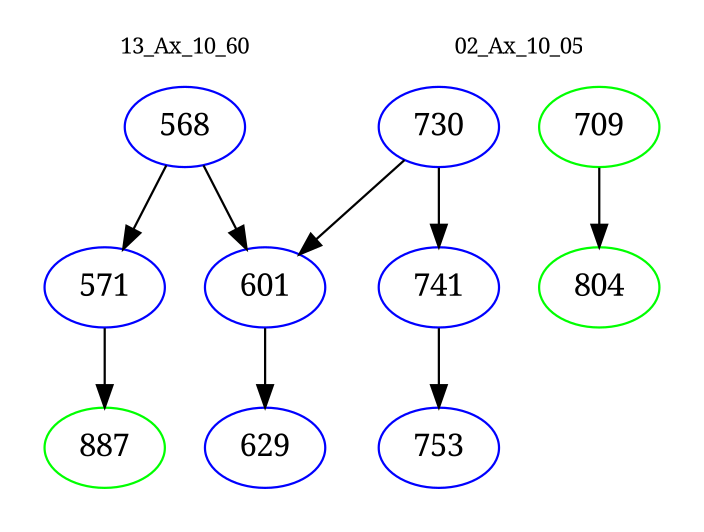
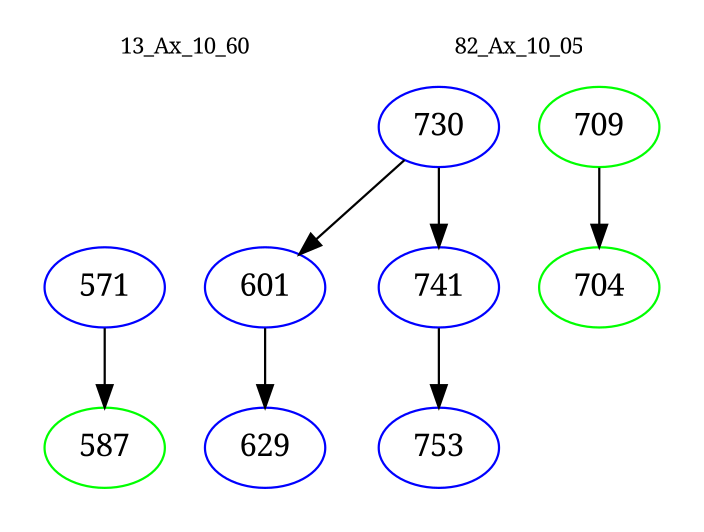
(519, 48) -> (519, 48)
(185, 127) -> none
(599, 287) -> (599, 287)
(105, 448) -> (105, 448)
